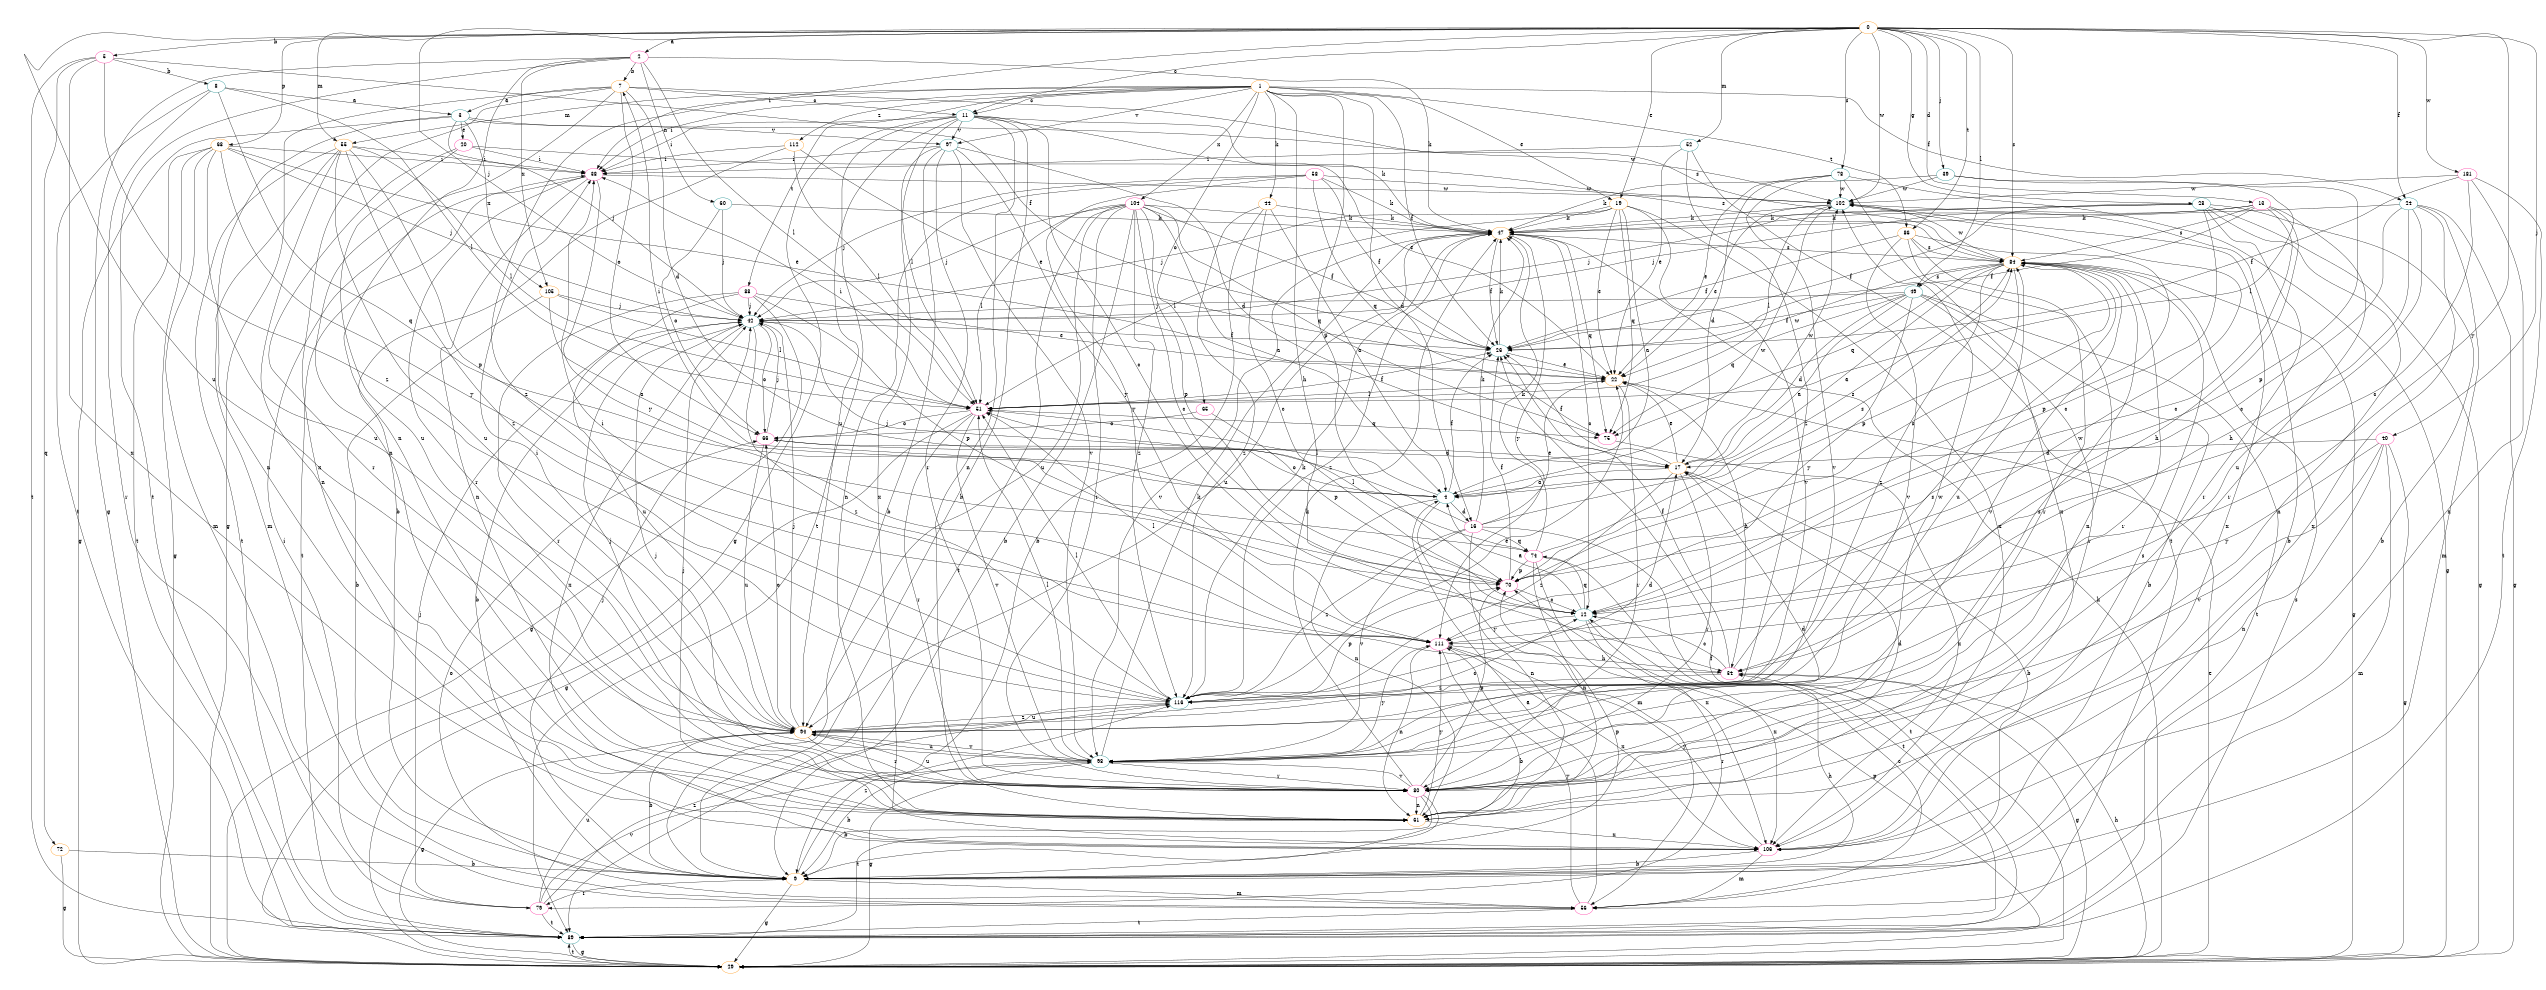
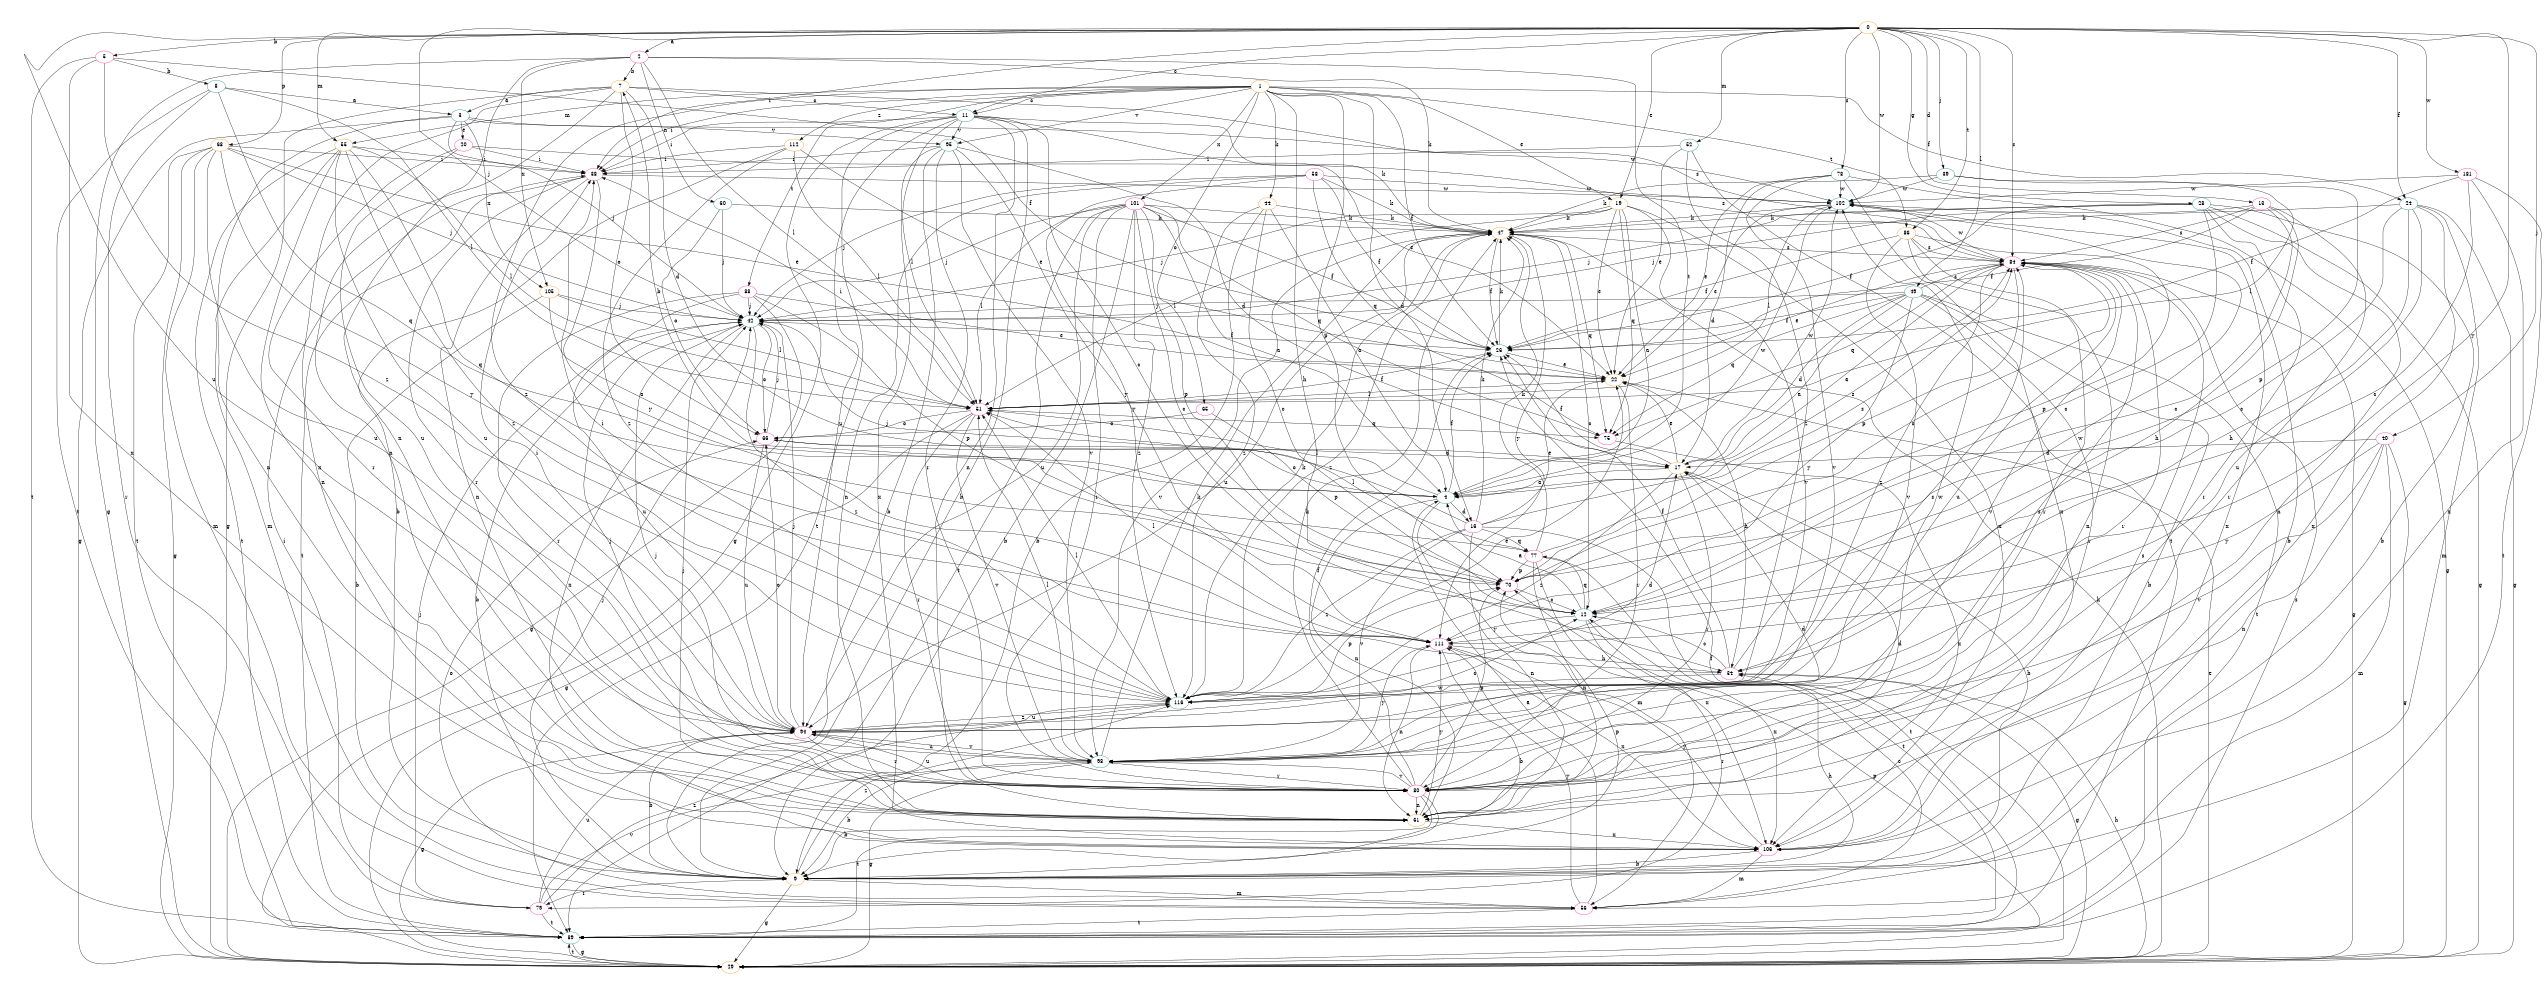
(949, 145) -> (949, 145)
(1135, 204) -> (1135, 204)
(1883, 214) -> none
(2012, 263) -> (2012, 263)
(1961, 270) -> (1959, 273)
(659, 292) -> (659, 292)
(1797, 321) -> (1797, 321)
(480, 365) -> (480, 365)
(139, 422) -> (1435, 68)
(1498, 470) -> (1323, 558)
none -> (727, 497)
(1534, 556) -> (1534, 556)
(1440, 688) -> (1440, 688)
(803, 732) -> (803, 732)
(60, 850) -> none
